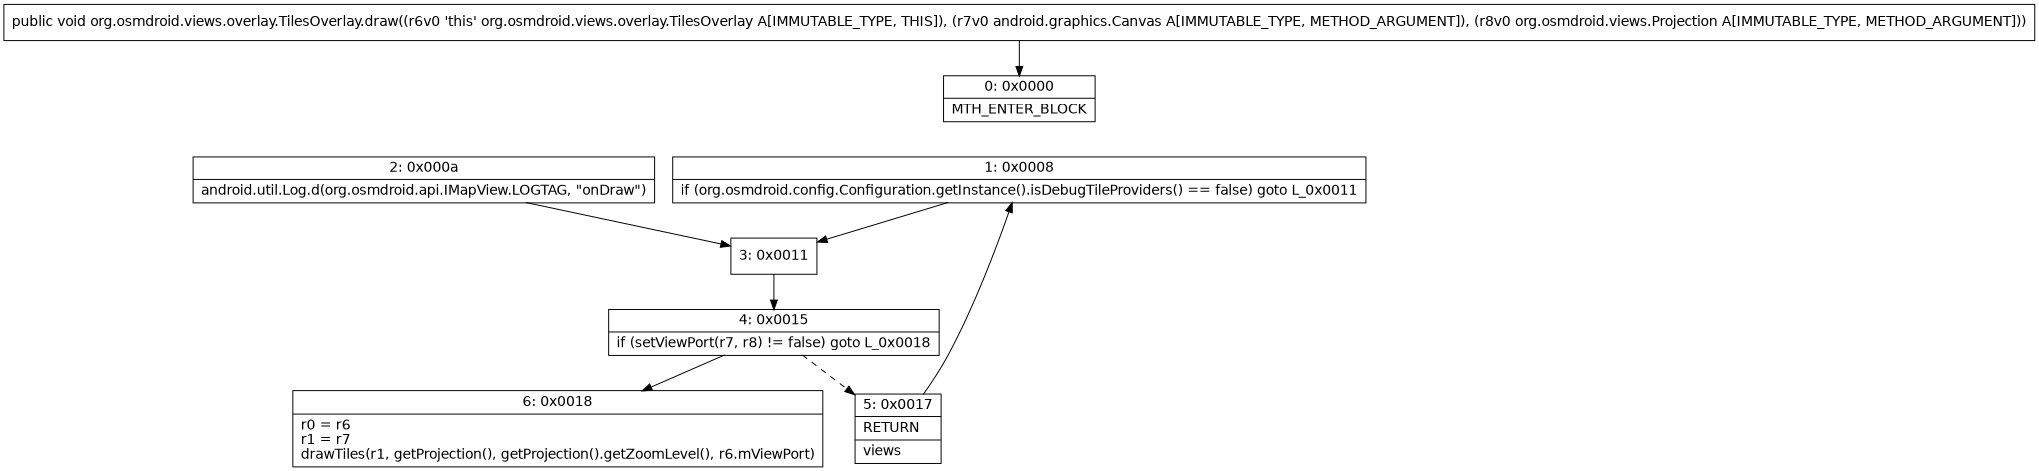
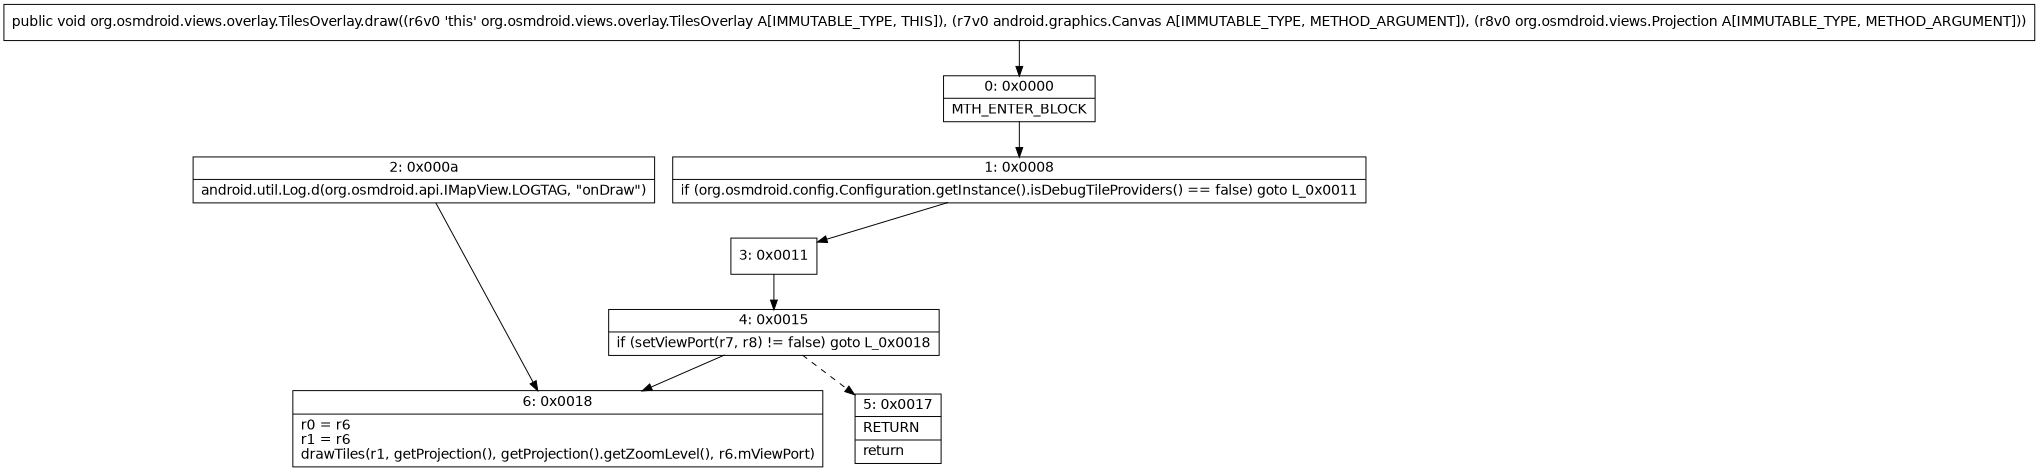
(623, 223) -> (484, 292)
(972, 306) -> (1019, 134)
(326, 440) -> (326, 440)
(882, 451) -> (884, 451)
